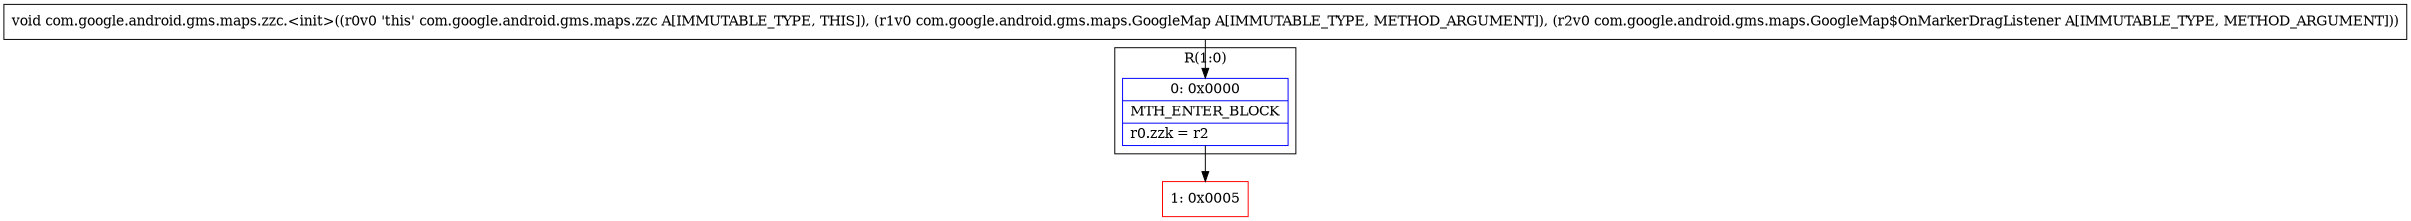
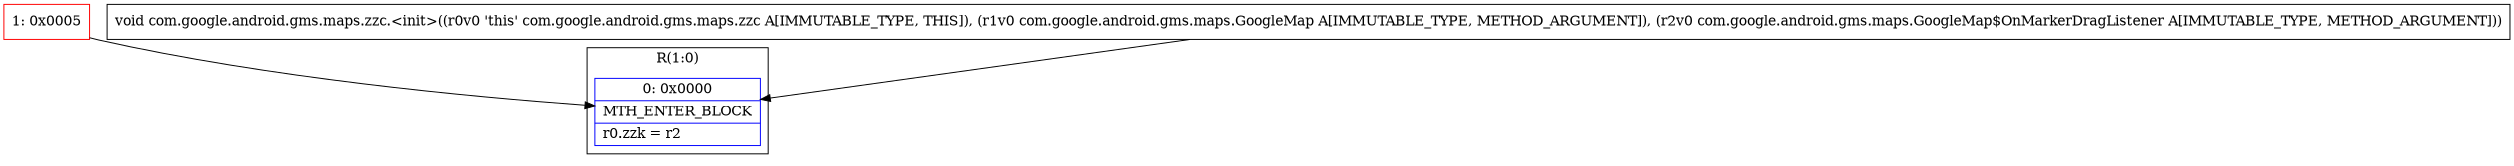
(1205, 160) -> (336, 80)
